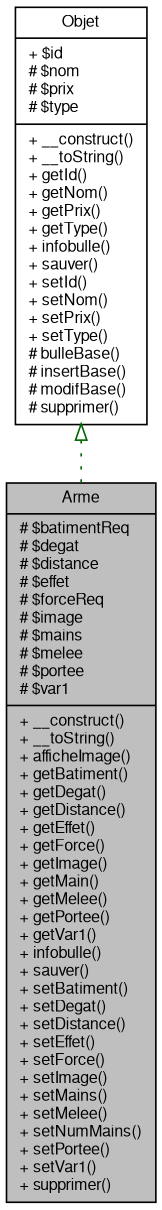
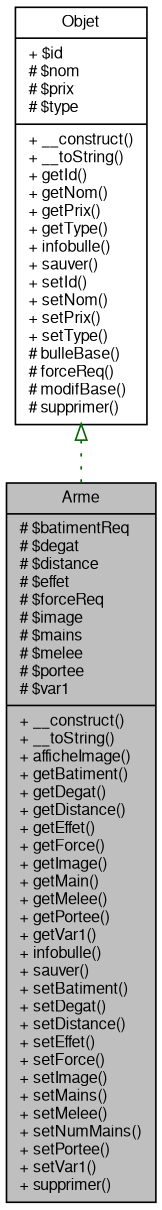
(78, 372) -> (71, 372)
